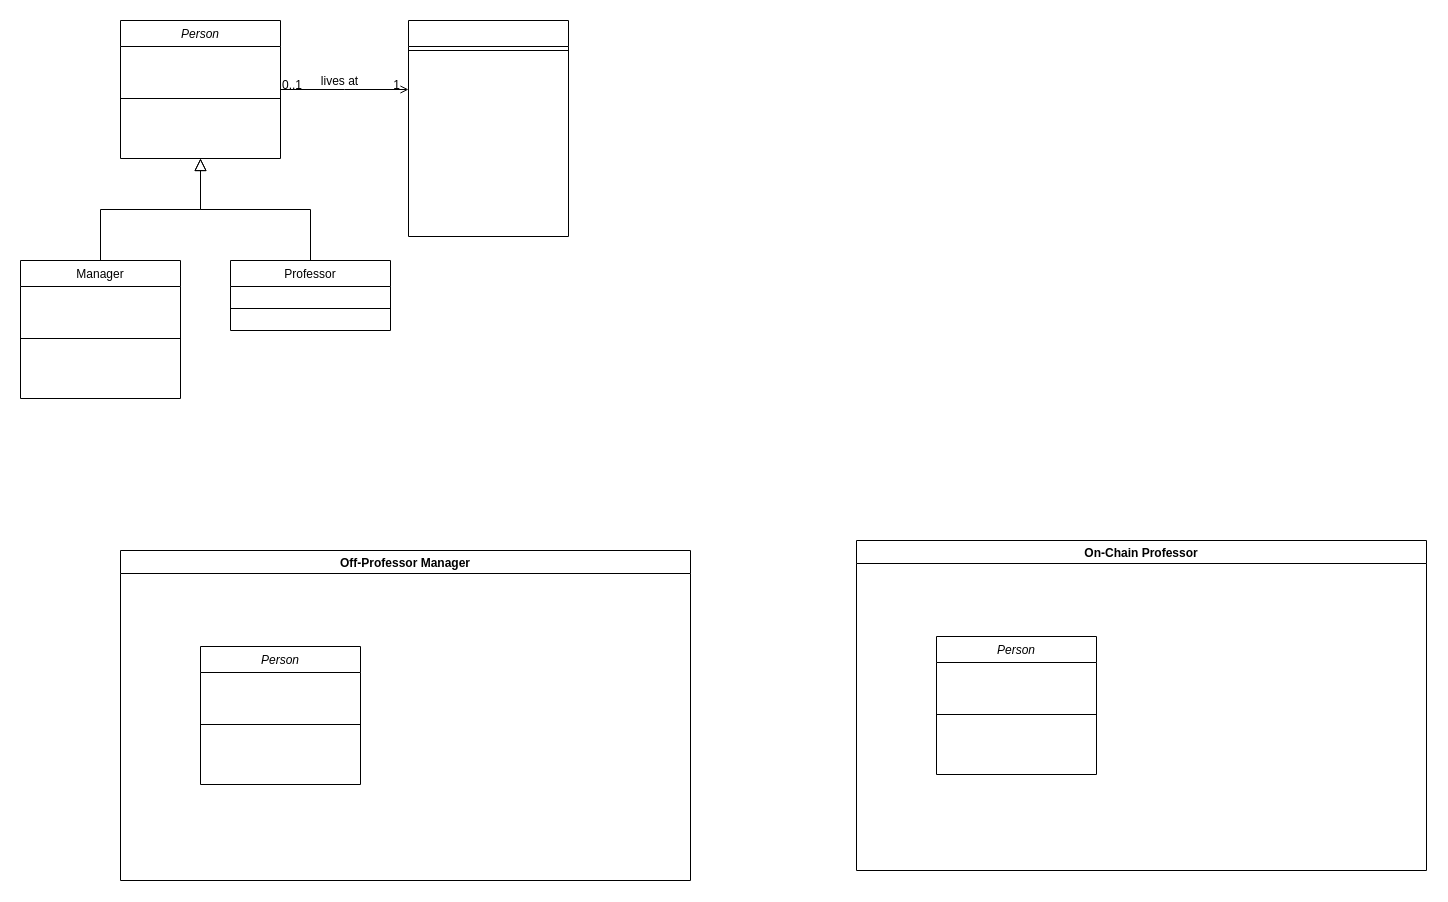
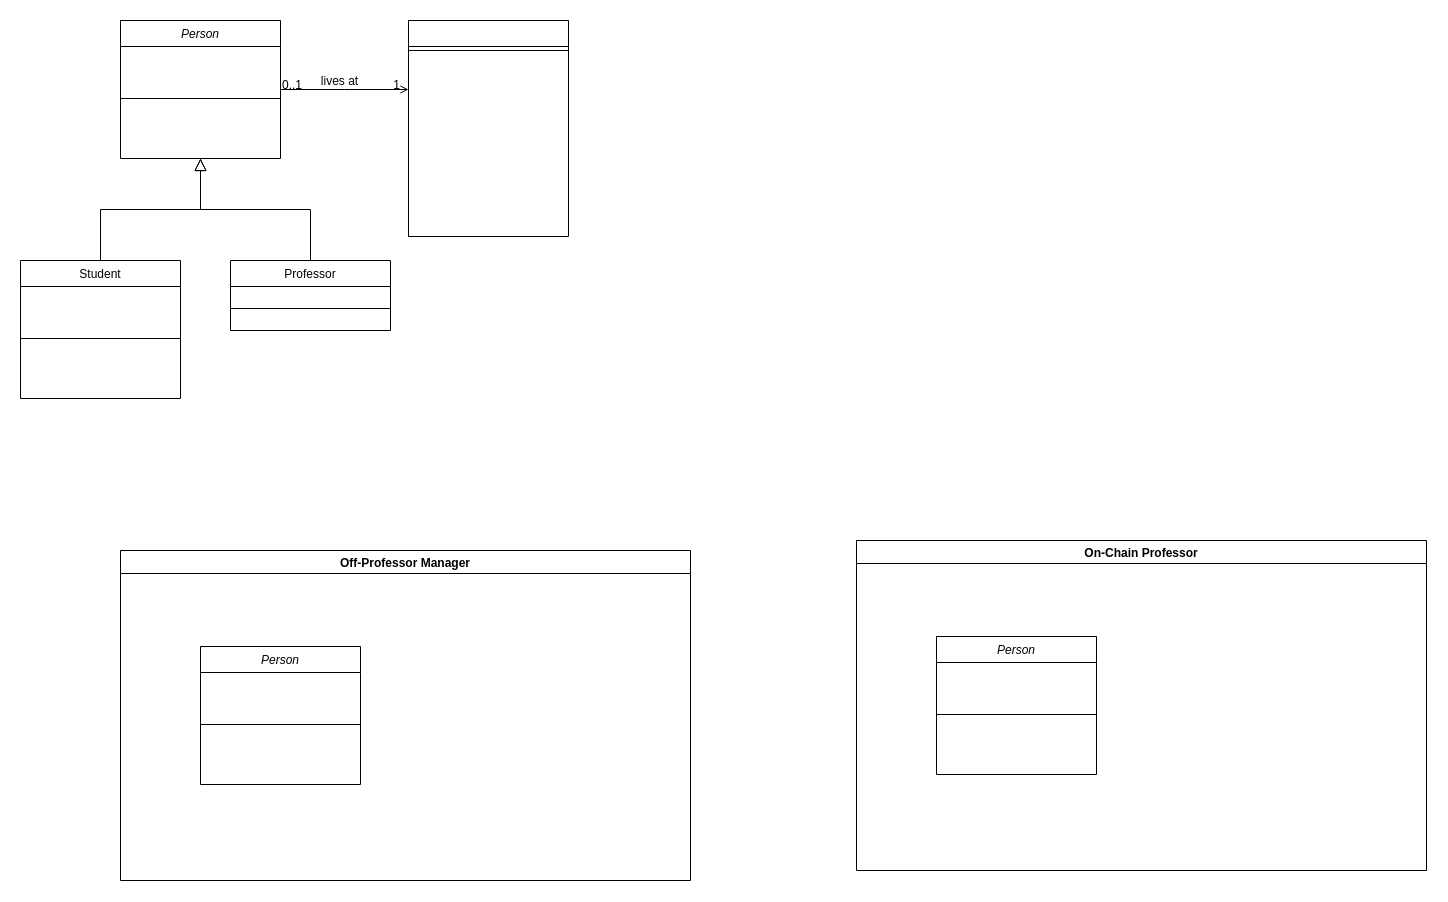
(100, 274) -> (100, 274)
